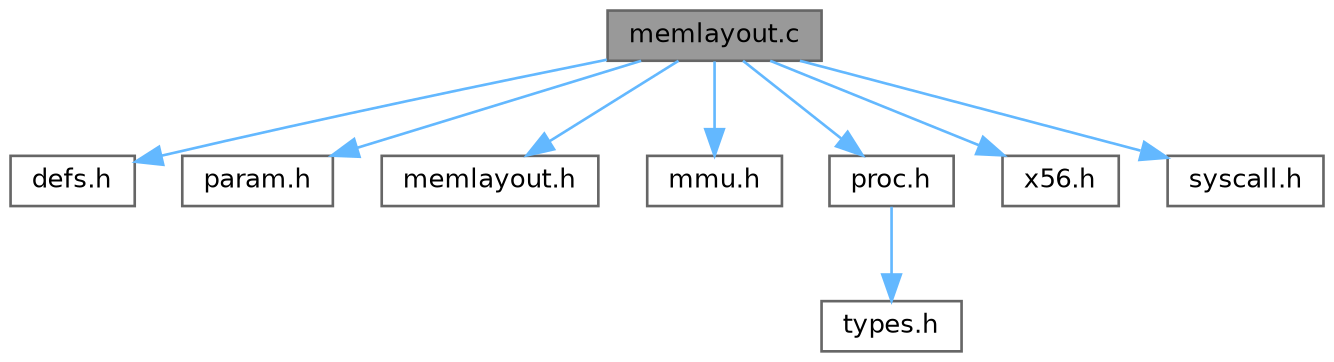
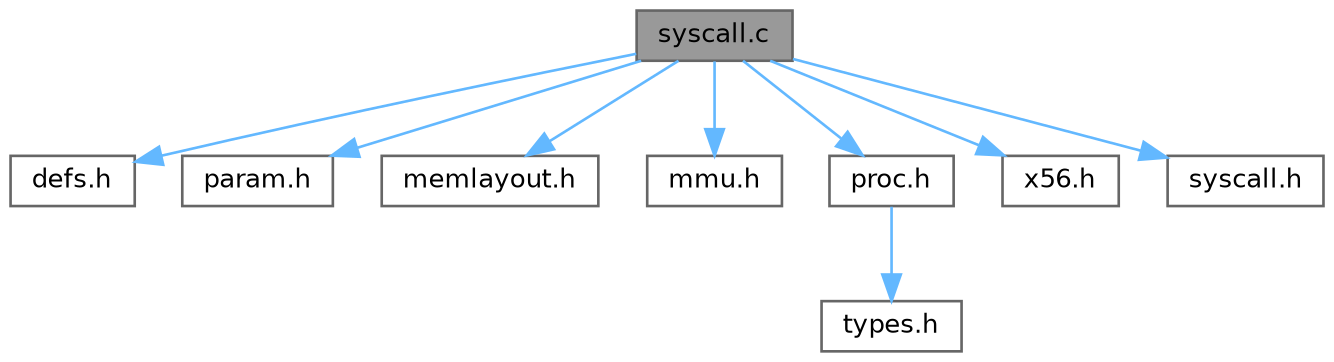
(715, 36) -> (715, 36)
